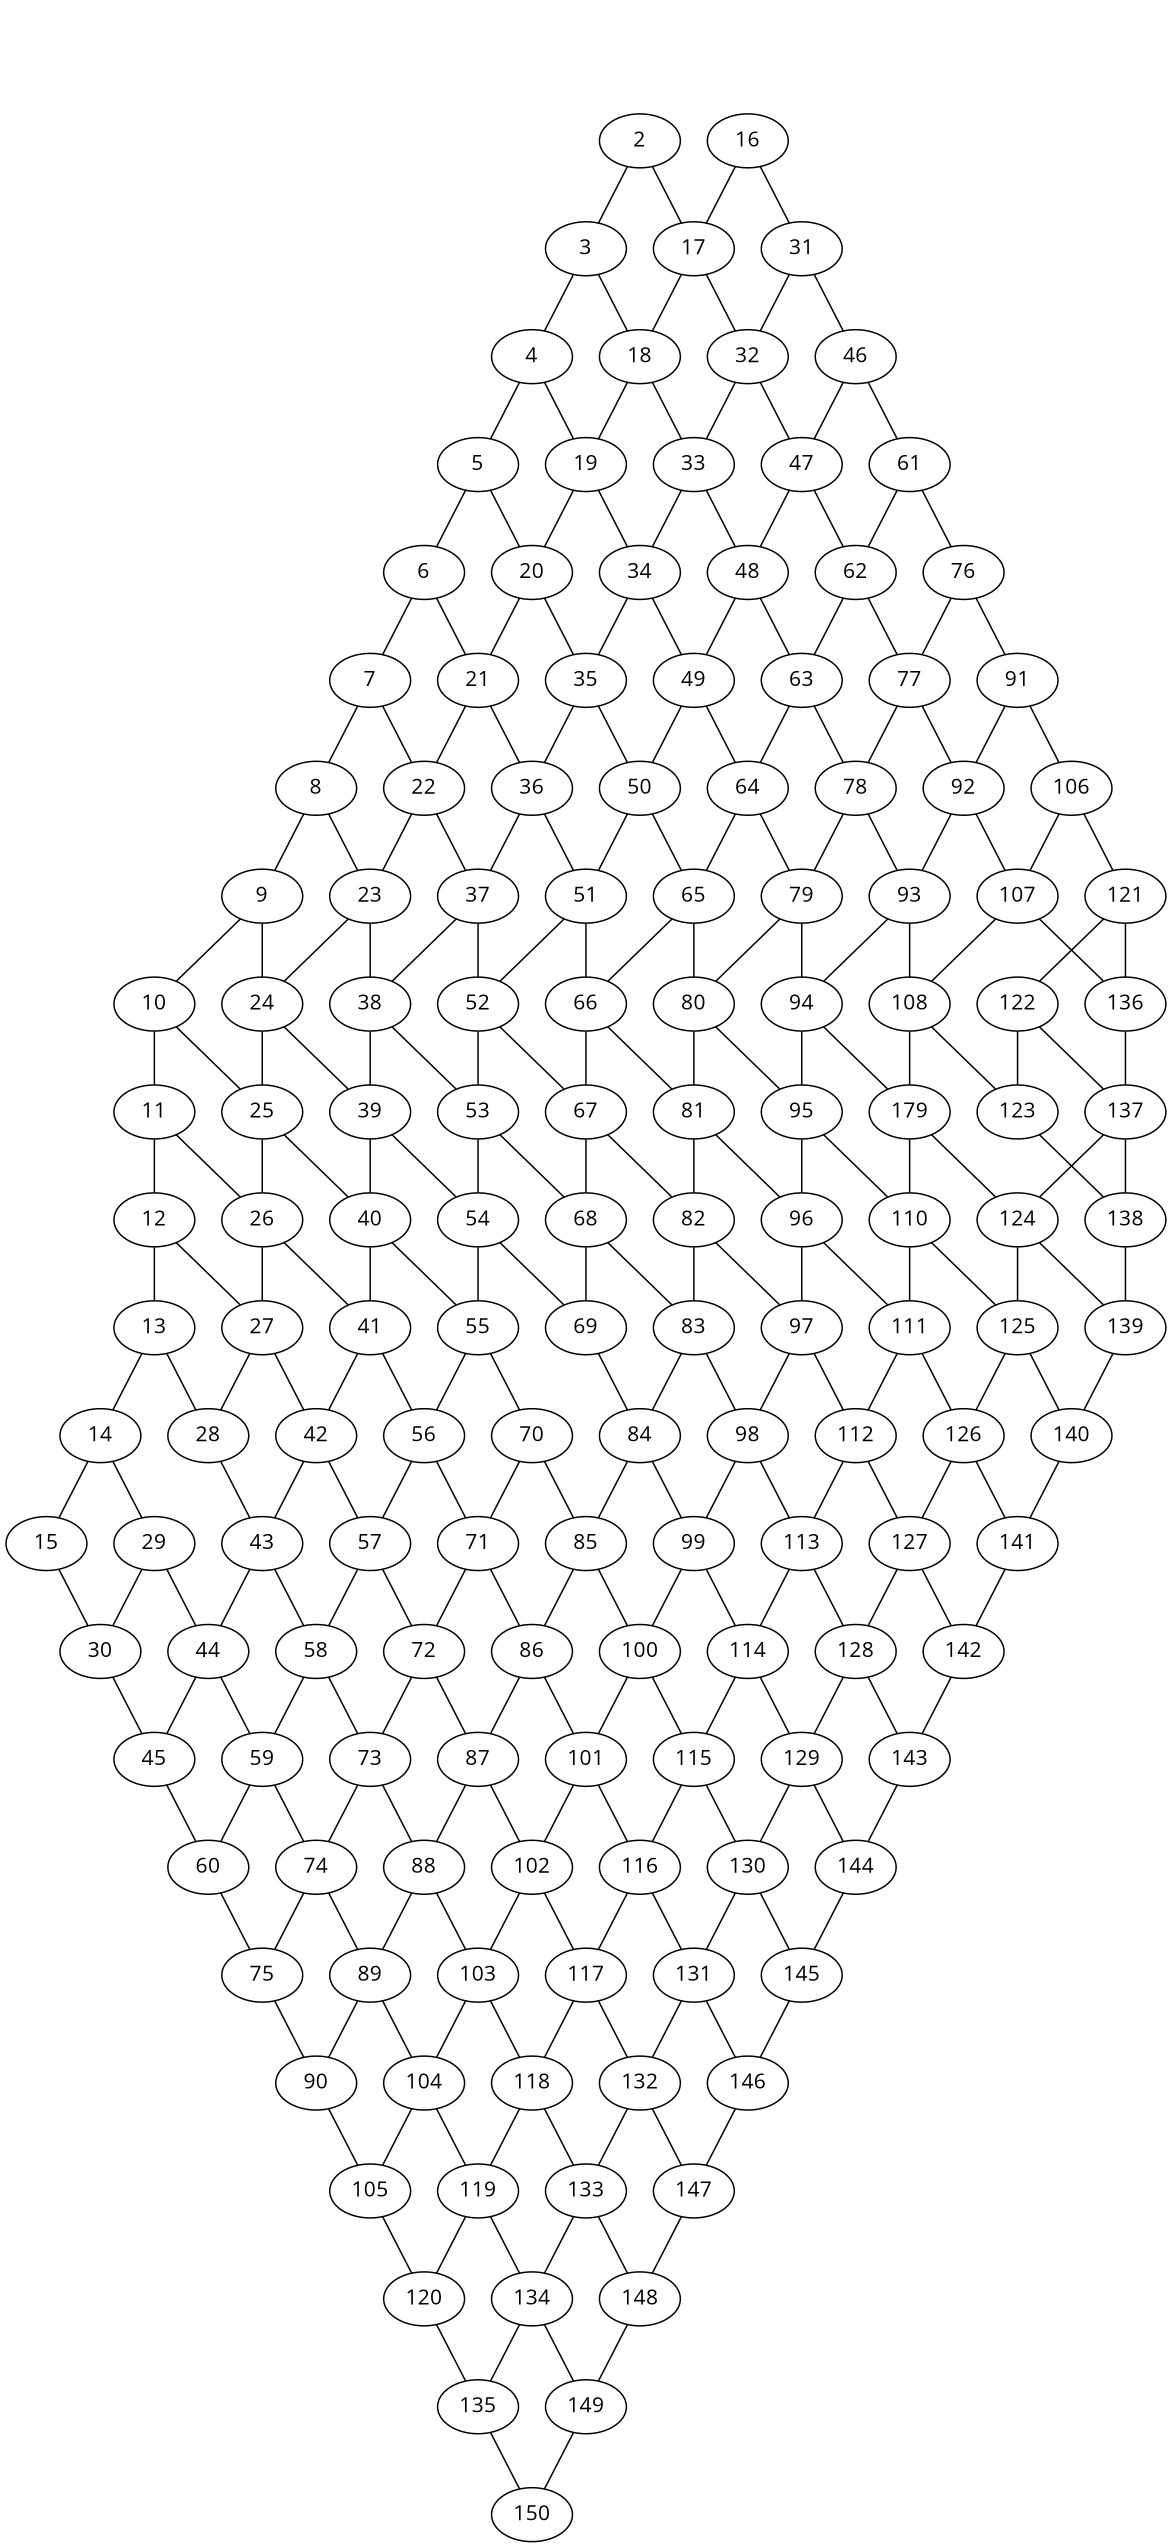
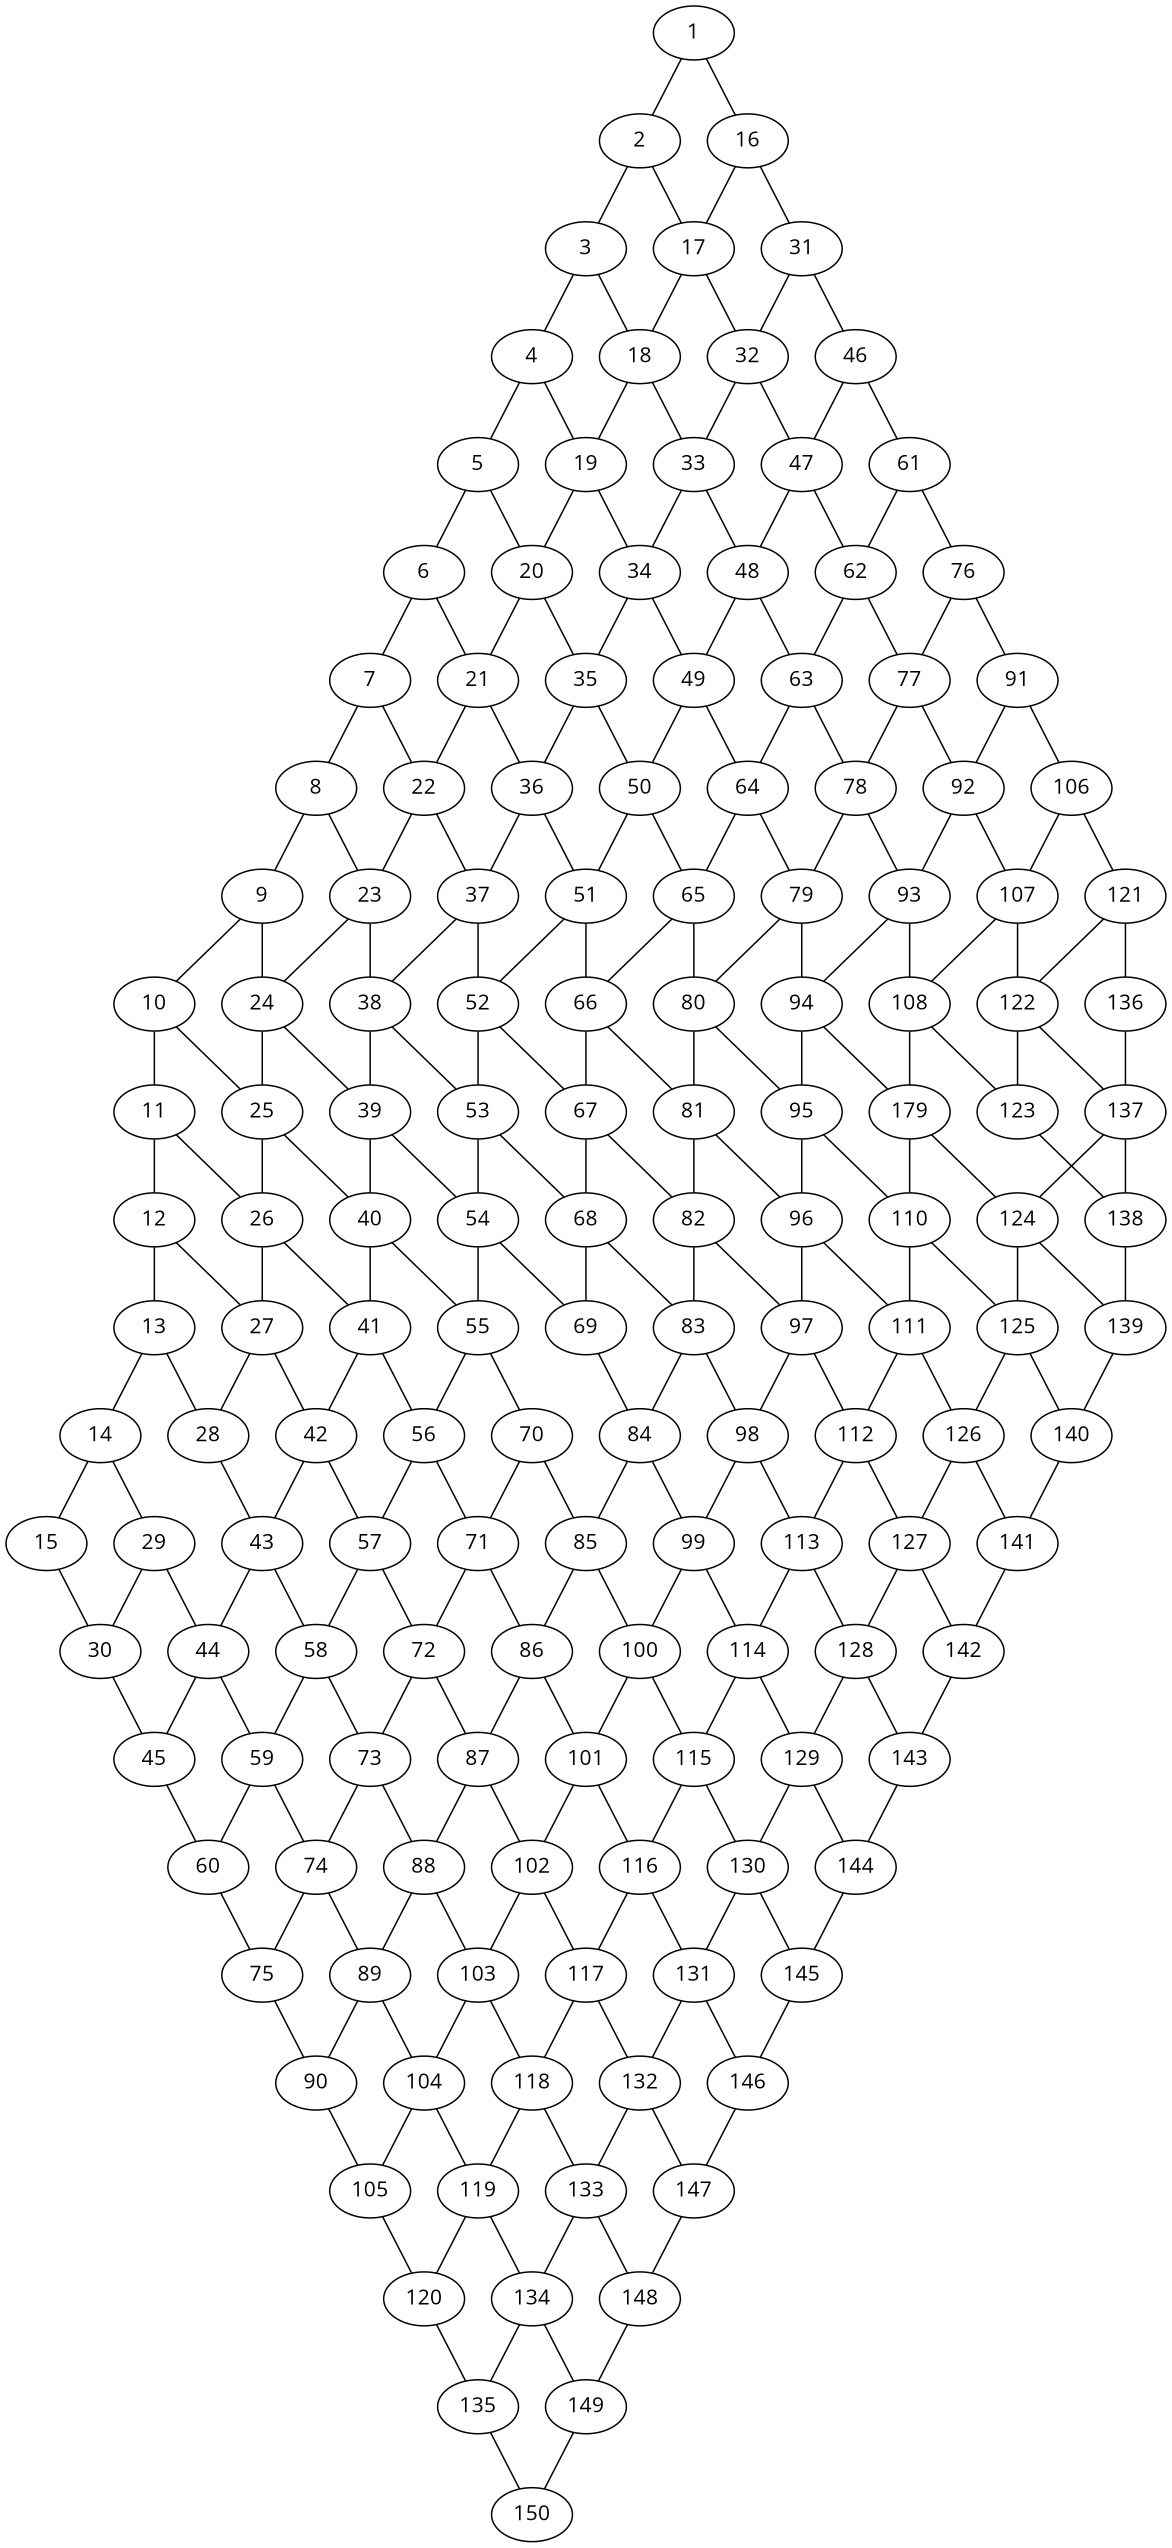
none -> (694, 33)
(1065, 944) -> (1018, 950)
